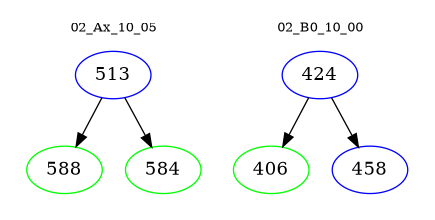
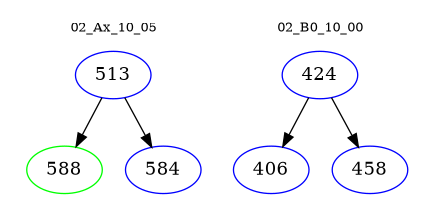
(163, 170) -> (163, 170)
(271, 170) -> (271, 170)
